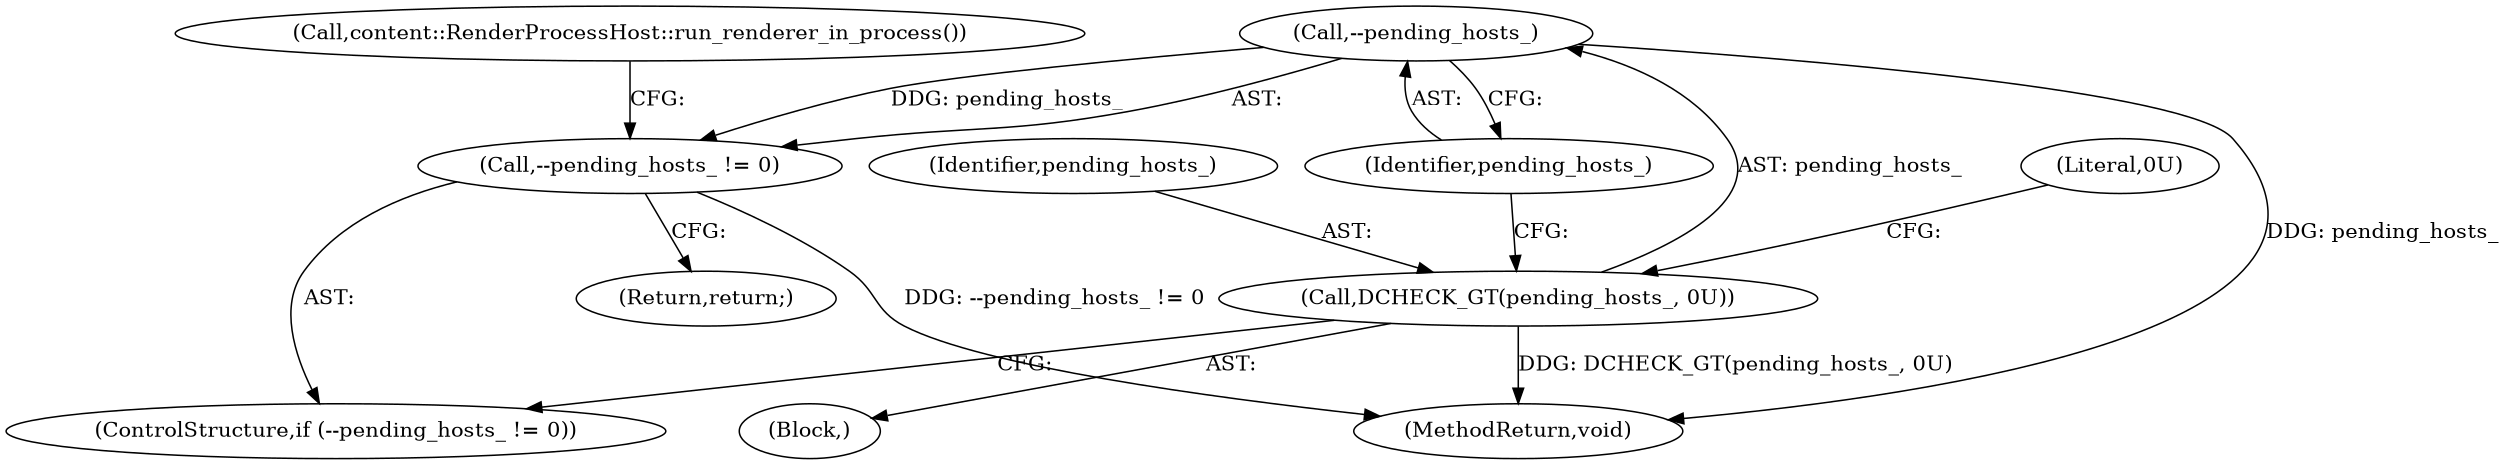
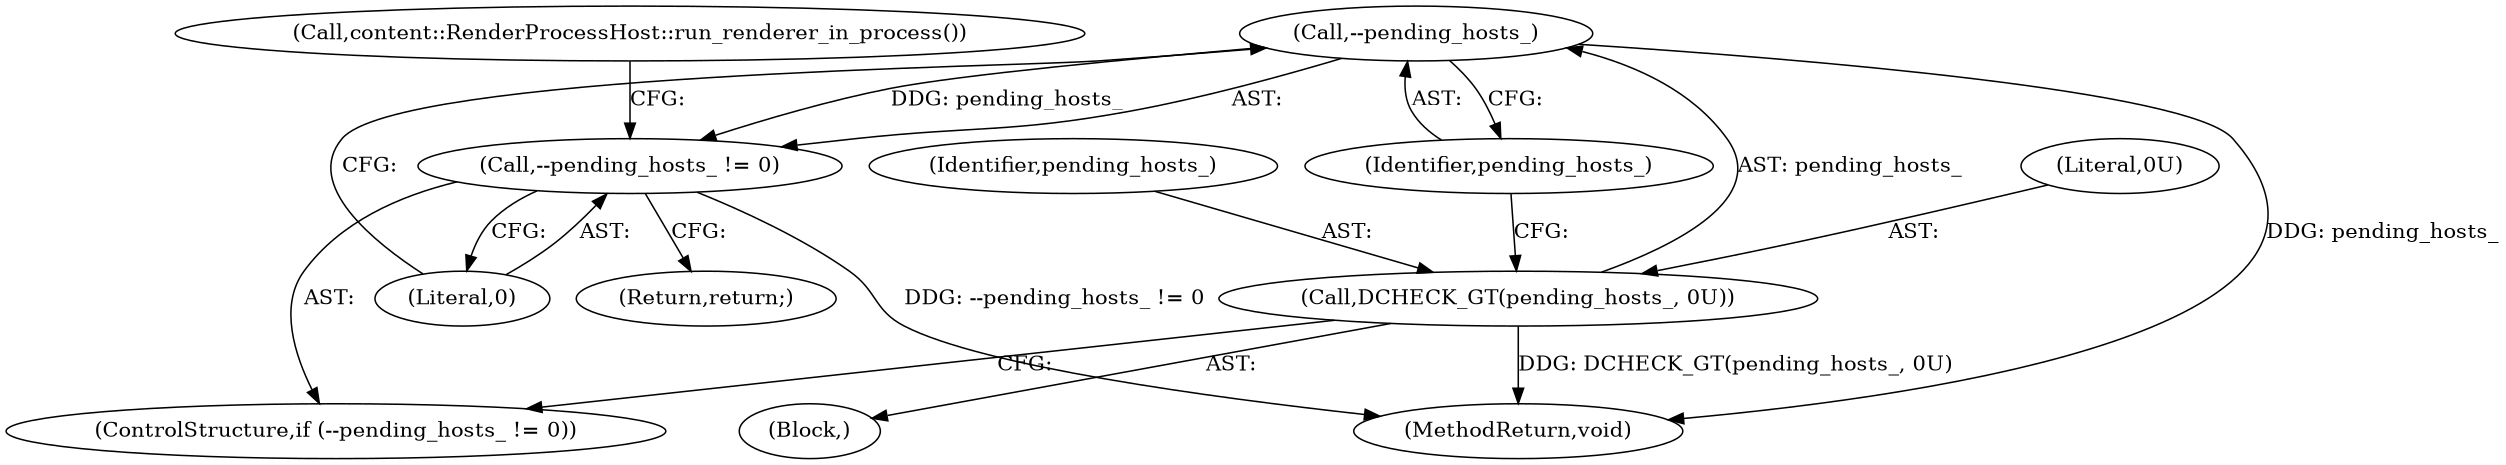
(1917, 232) -> (1917, 232)
none -> (462, 299)
